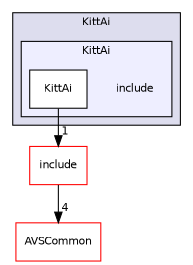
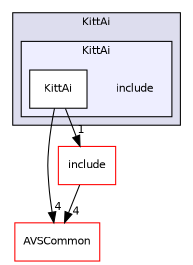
none -> (48, 160)
